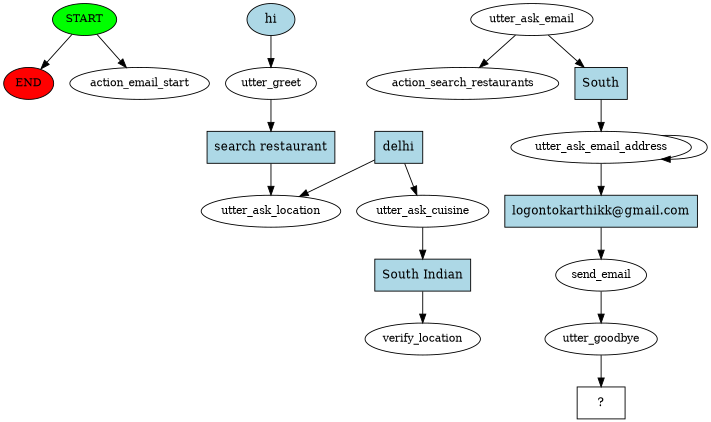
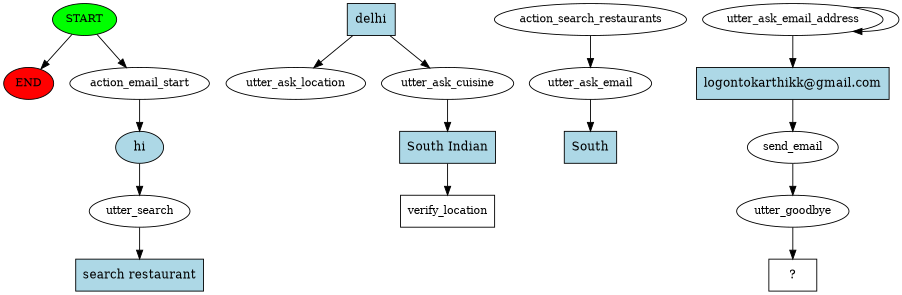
(501, 48) -> (590, 47)
(271, 83) -> (140, 211)
none -> (140, 111)
(601, 111) -> none
(271, 175) -> none
(423, 339) -> (448, 211)
